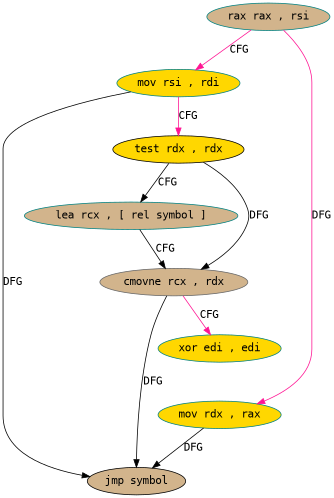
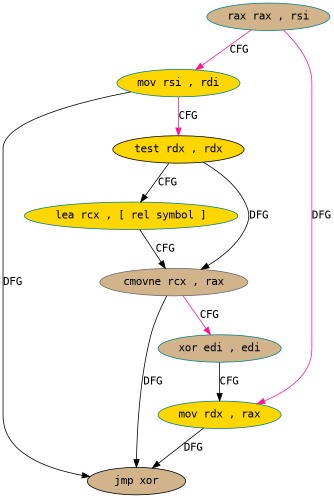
(131, 216) -> (131, 216)
(174, 282) -> (174, 282)
(220, 348) -> (220, 348)
none -> (220, 378)
(136, 481) -> (136, 481)
